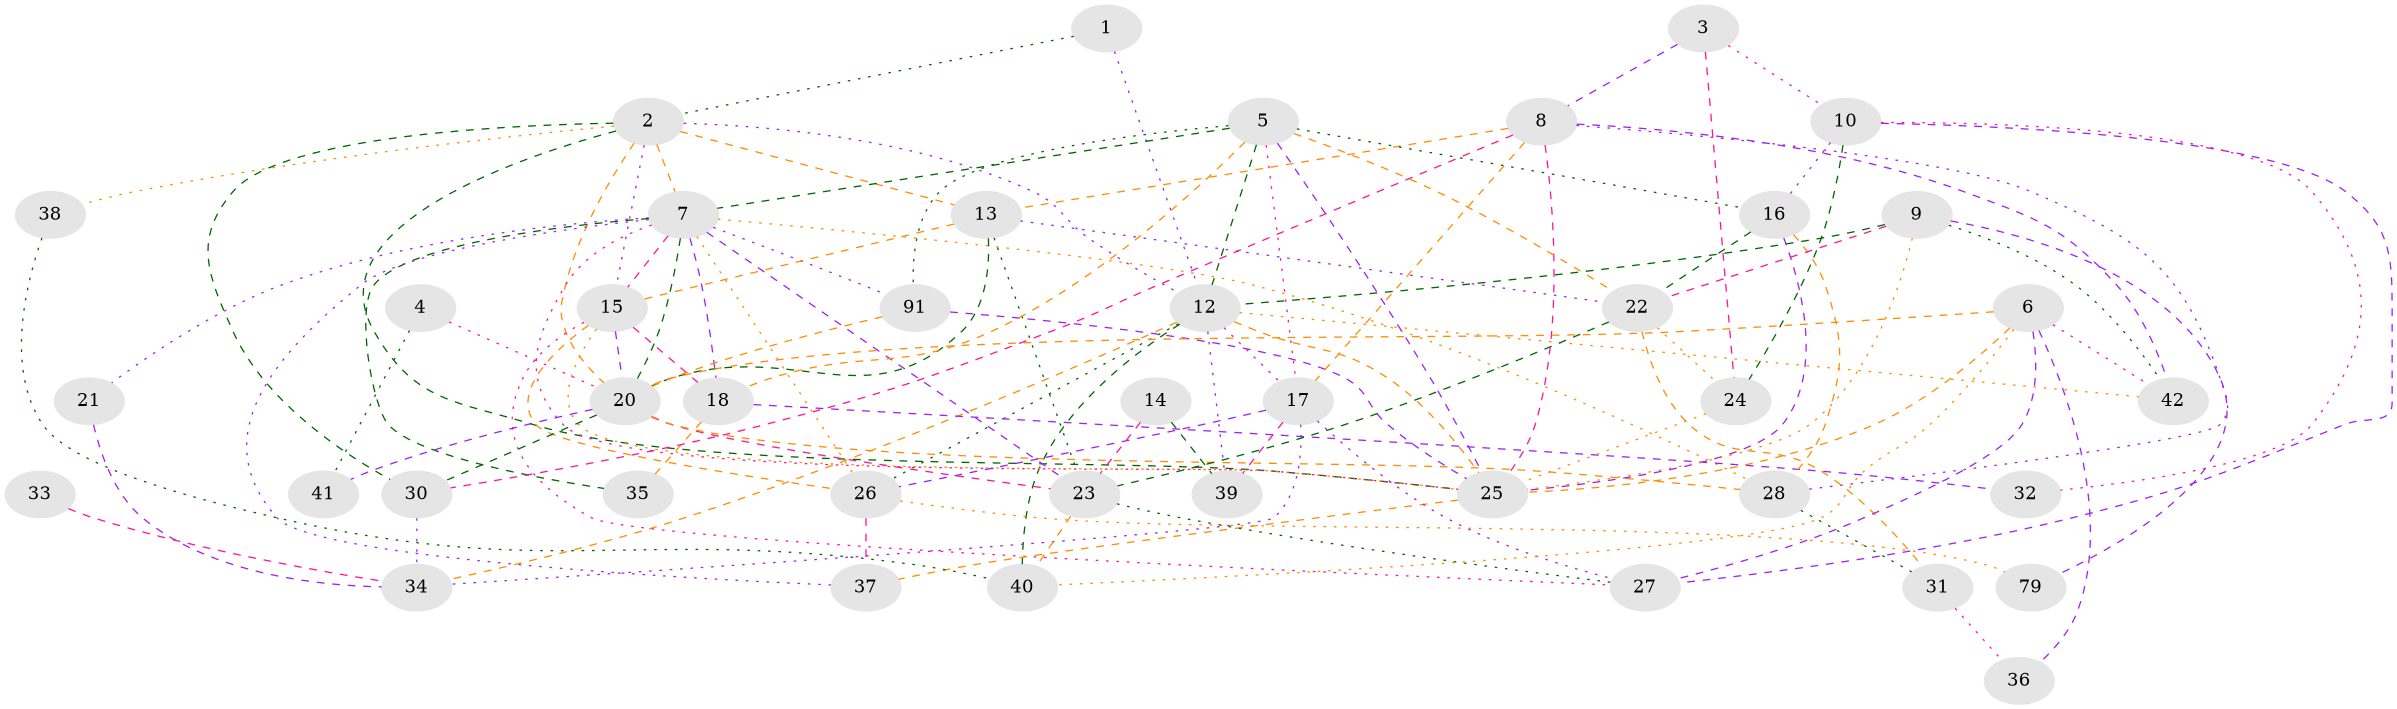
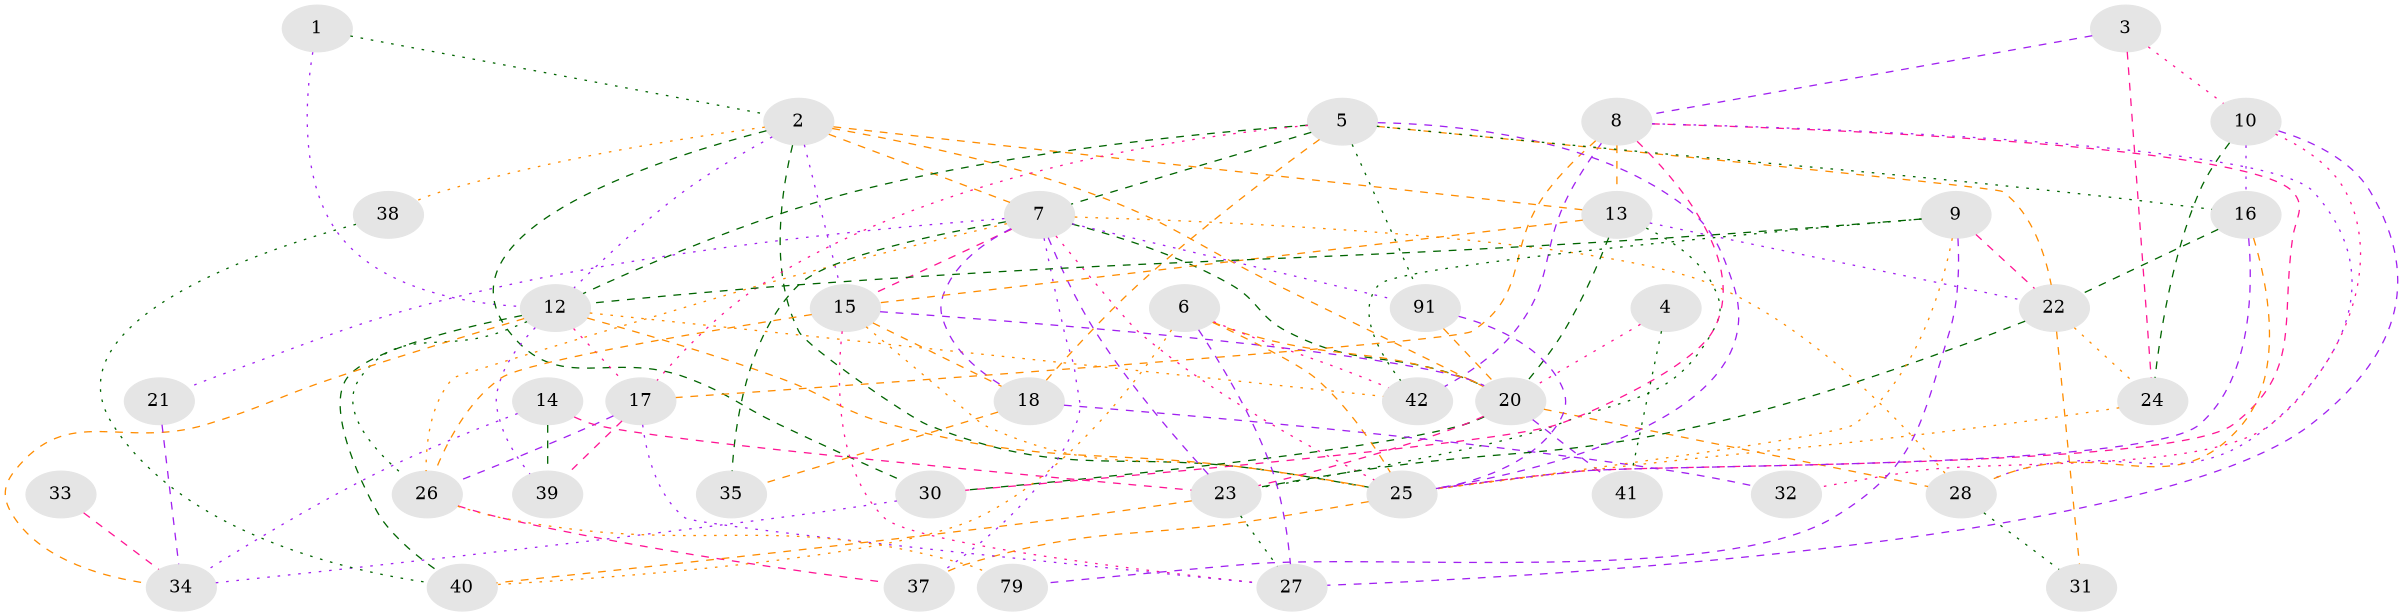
(666, 355) -> (947, 359)
(1005, 545) -> (350, 487)
(2019, 681) -> none
